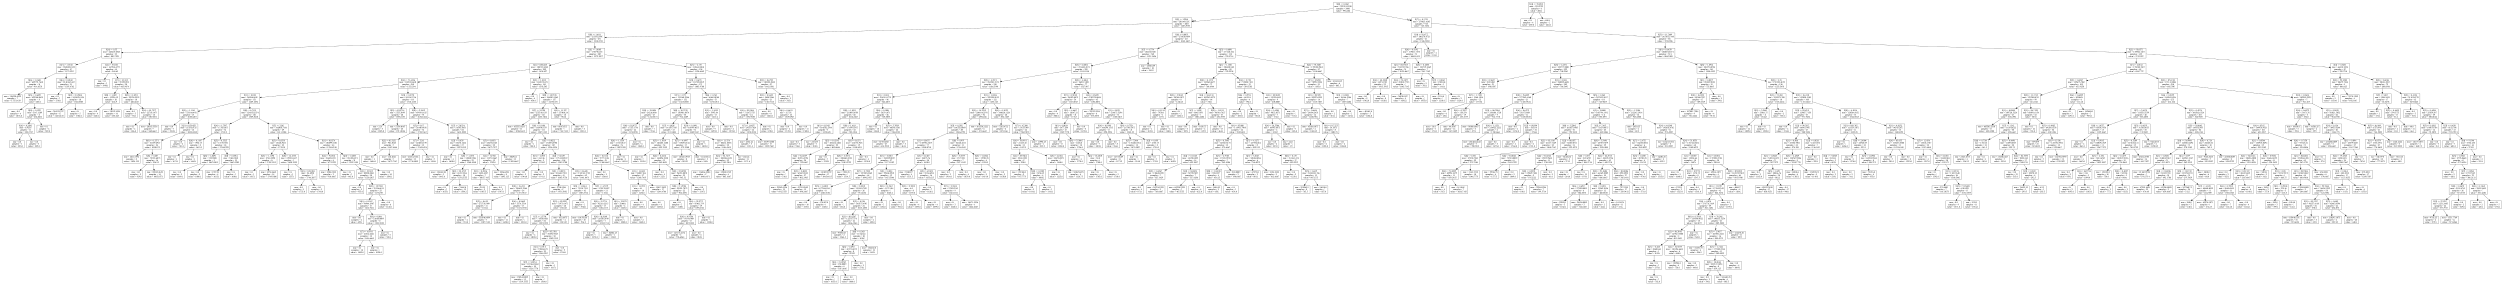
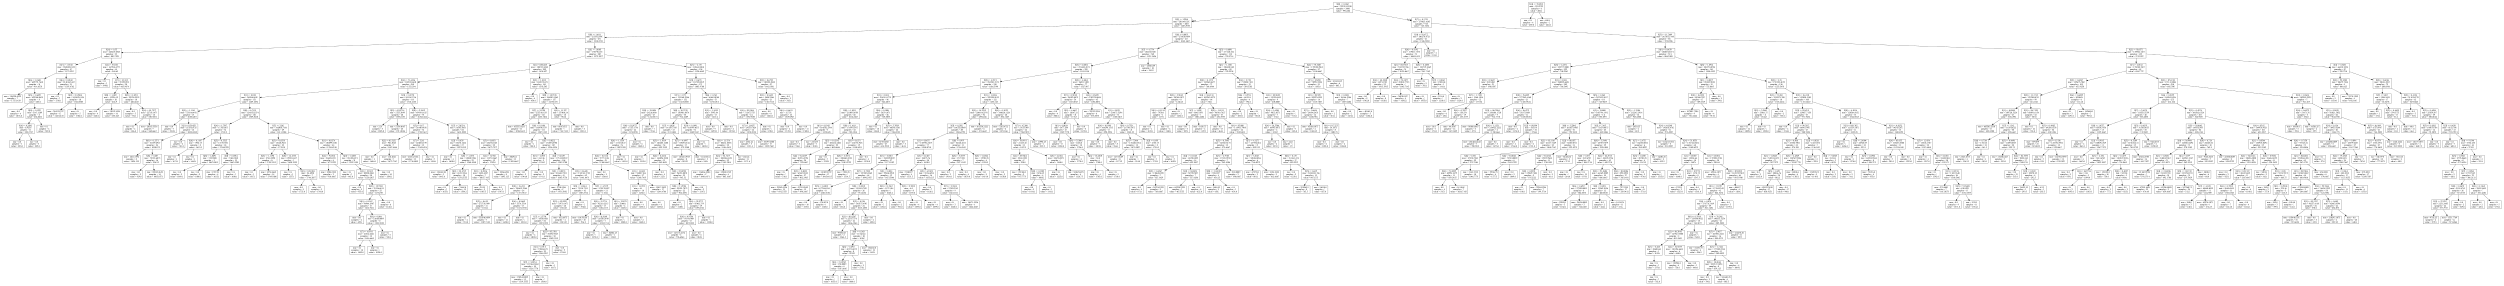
none -> (1821, 151)
